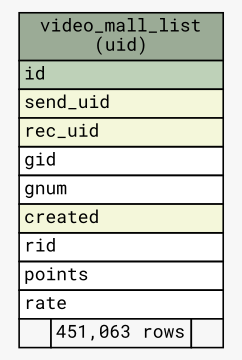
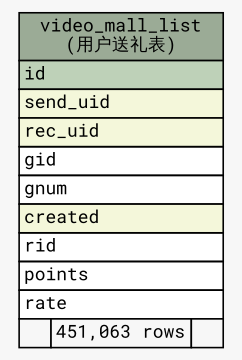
(121, 45) -> (121, 45)
